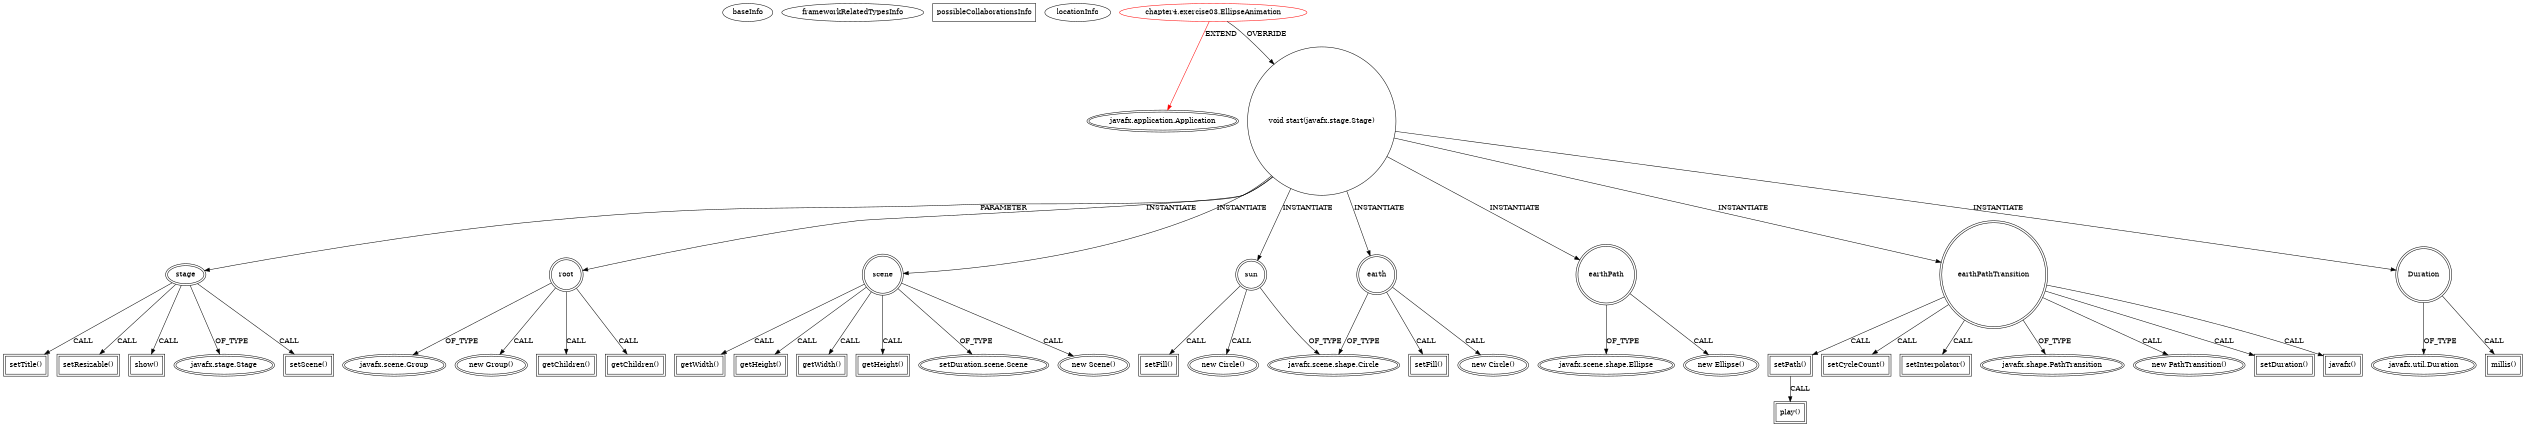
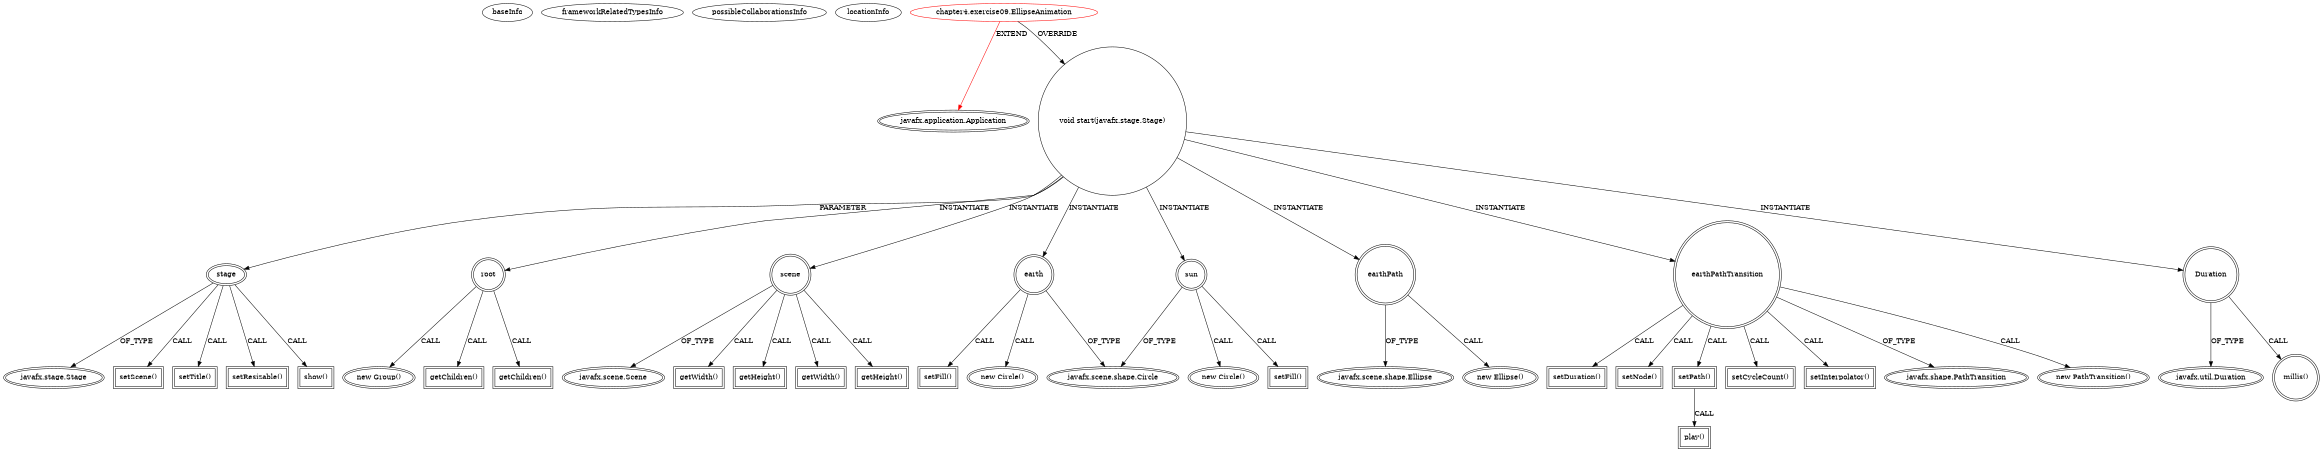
(984, 12) -> (759, 12)
(1213, 12) -> (1004, 12)
(394, 365) -> none
(984, 365) -> (613, 378)
(1094, 365) -> none
(2343, 365) -> (1639, 378)
(2504, 365) -> (2296, 378)
